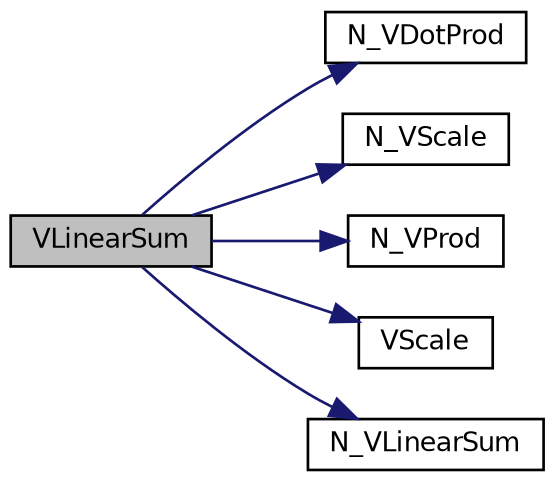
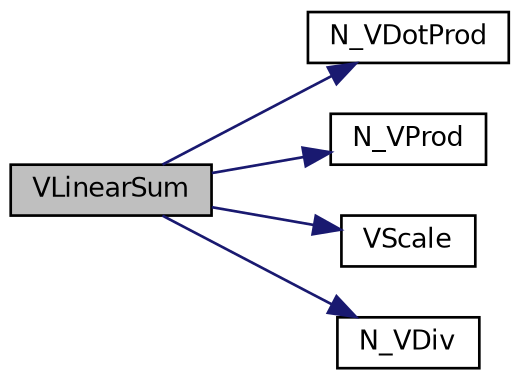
(426, 139) -> none
(426, 445) -> (408, 343)
